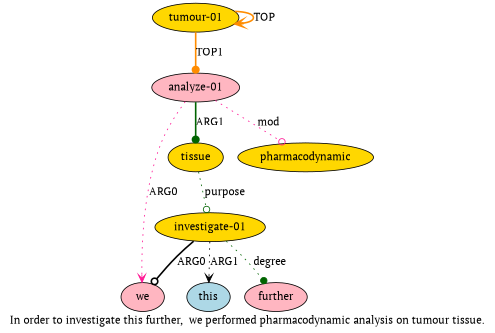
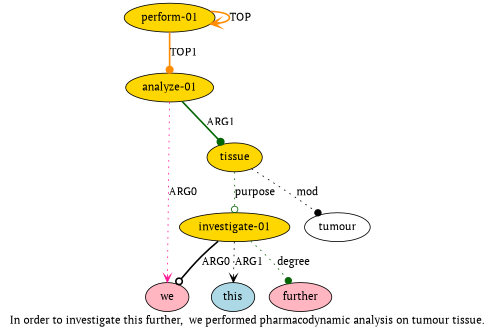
(196, 18) -> (170, 18)
(196, 88) -> (170, 88)
(306, 157) -> none
none -> (337, 227)
